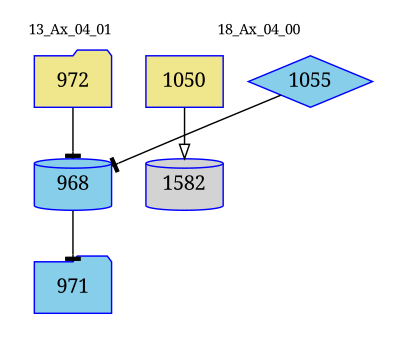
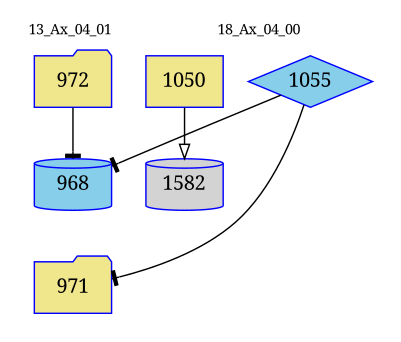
(73, 233) -> (248, 210)
(73, 288) -> (73, 288)
